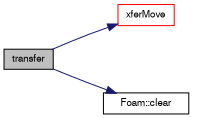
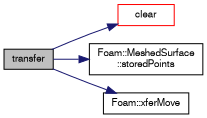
(146, 15) -> (146, 15)
none -> (146, 59)
(146, 103) -> (146, 103)
